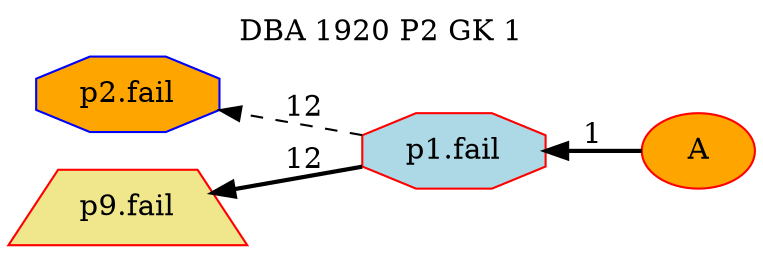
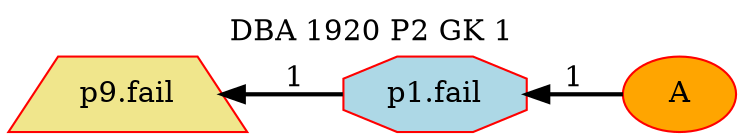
(128, 94) -> none
(305, 160) -> (295, 79)
